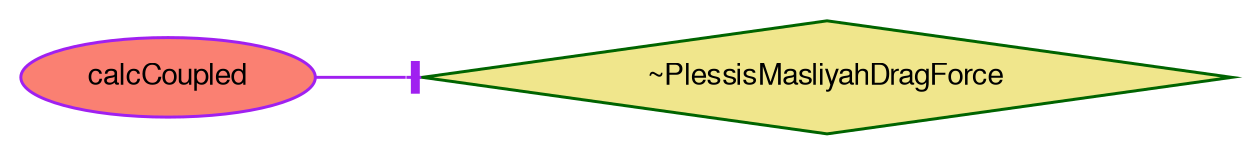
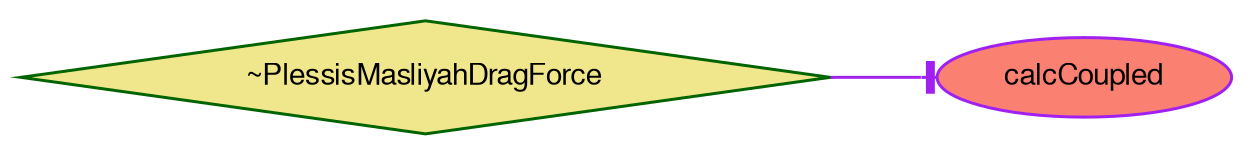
(361, 77) -> (876, 77)
